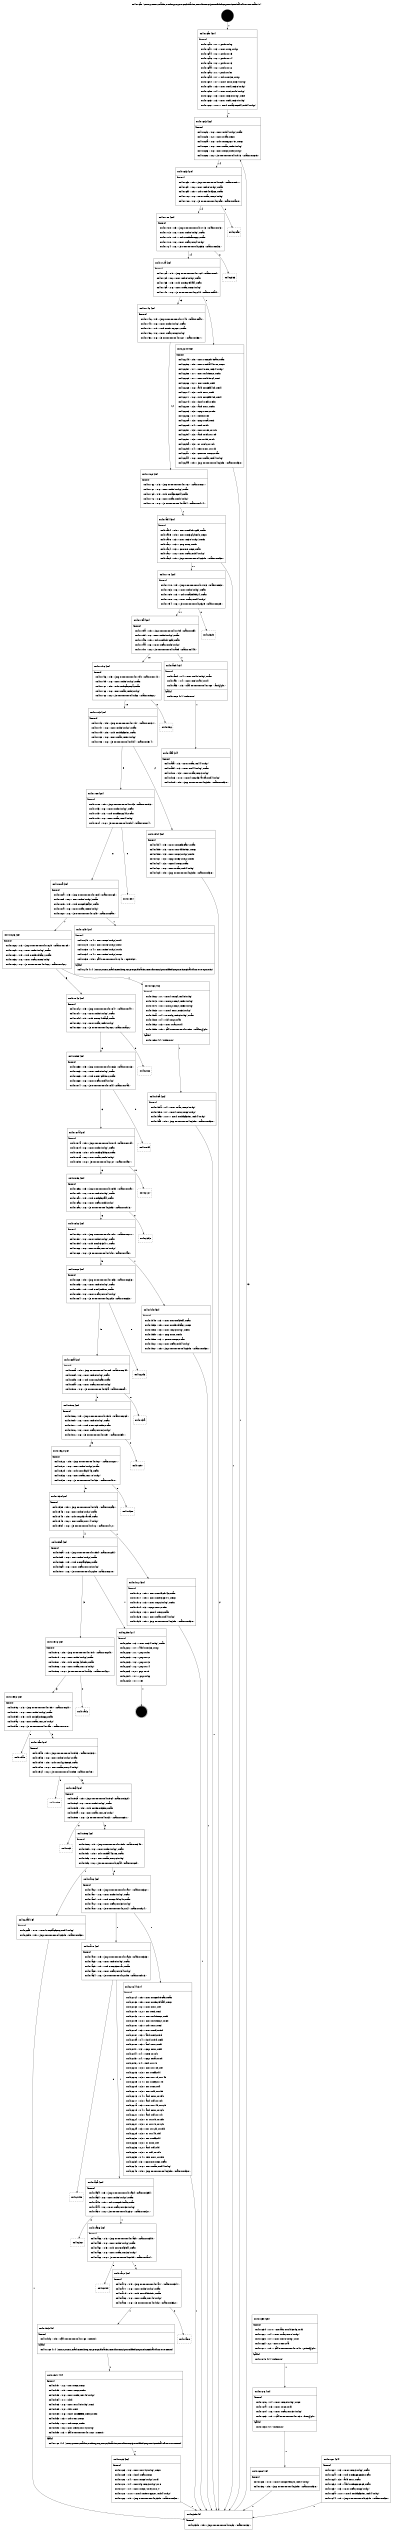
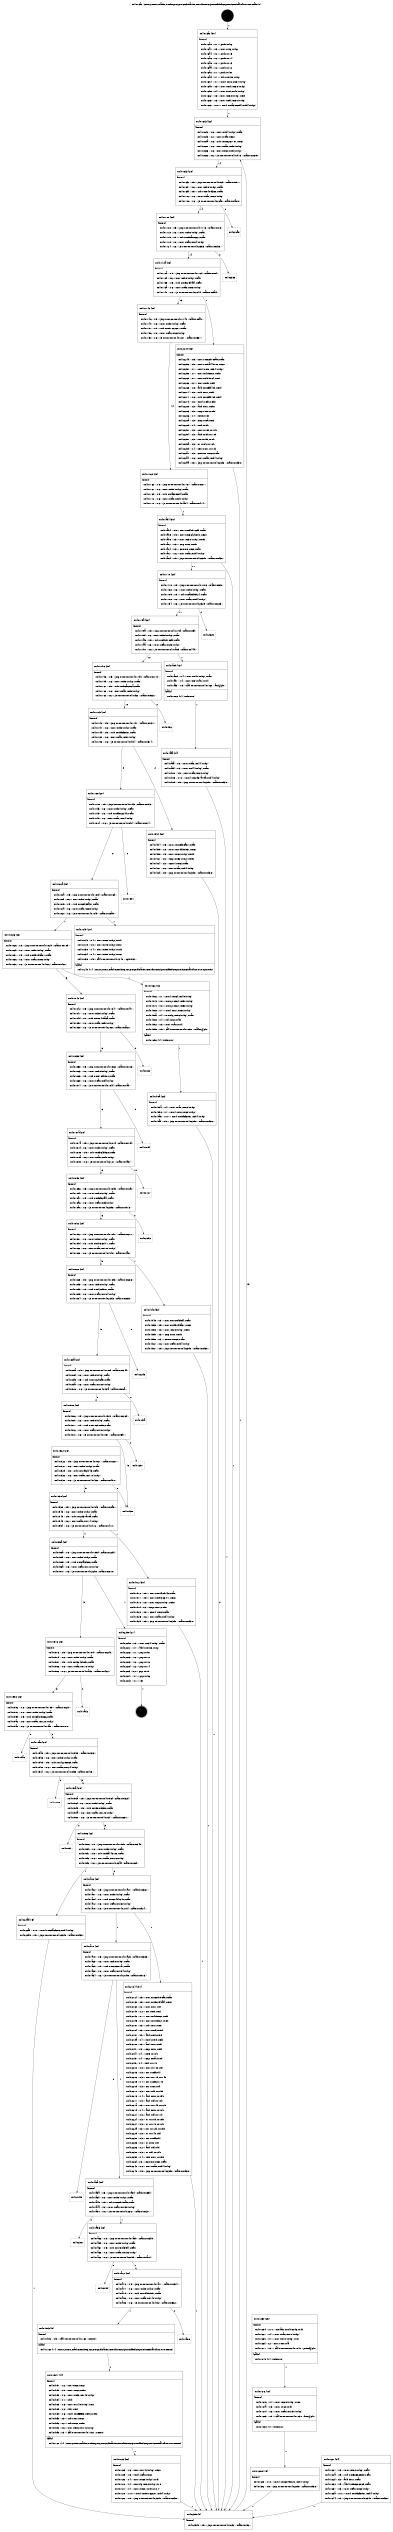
(91, 1442) -> (126, 1472)
none -> (226, 1646)
